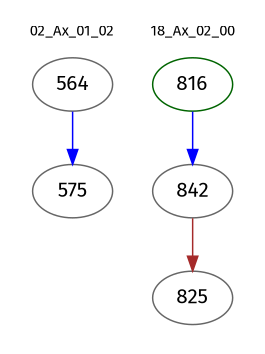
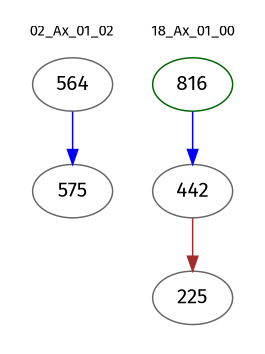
(193, 32) -> (193, 32)
(193, 191) -> (193, 191)
(193, 298) -> (193, 298)
